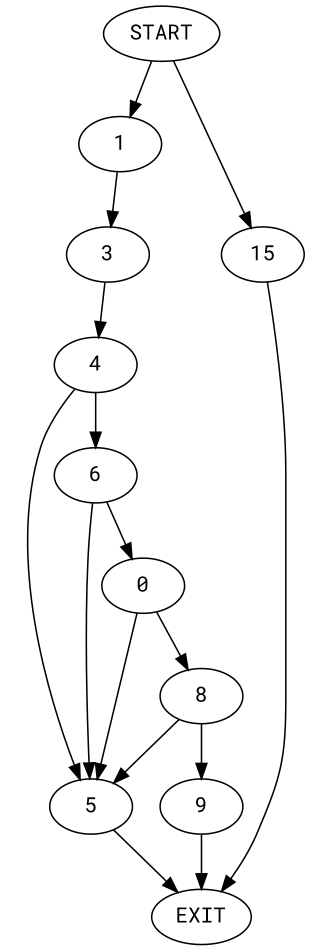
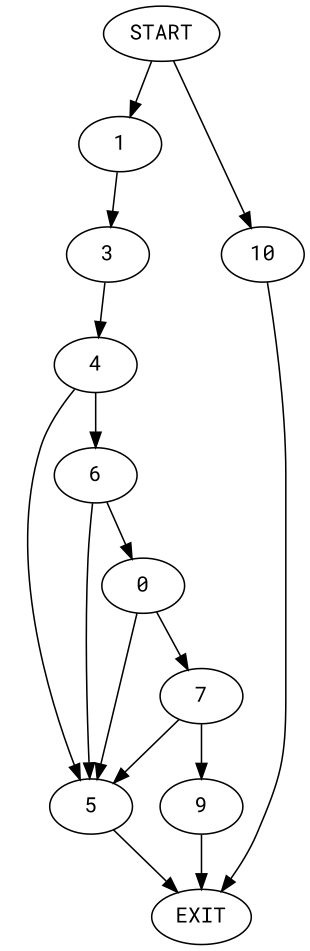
(263, 255) -> (263, 255)
(201, 696) -> (201, 696)
